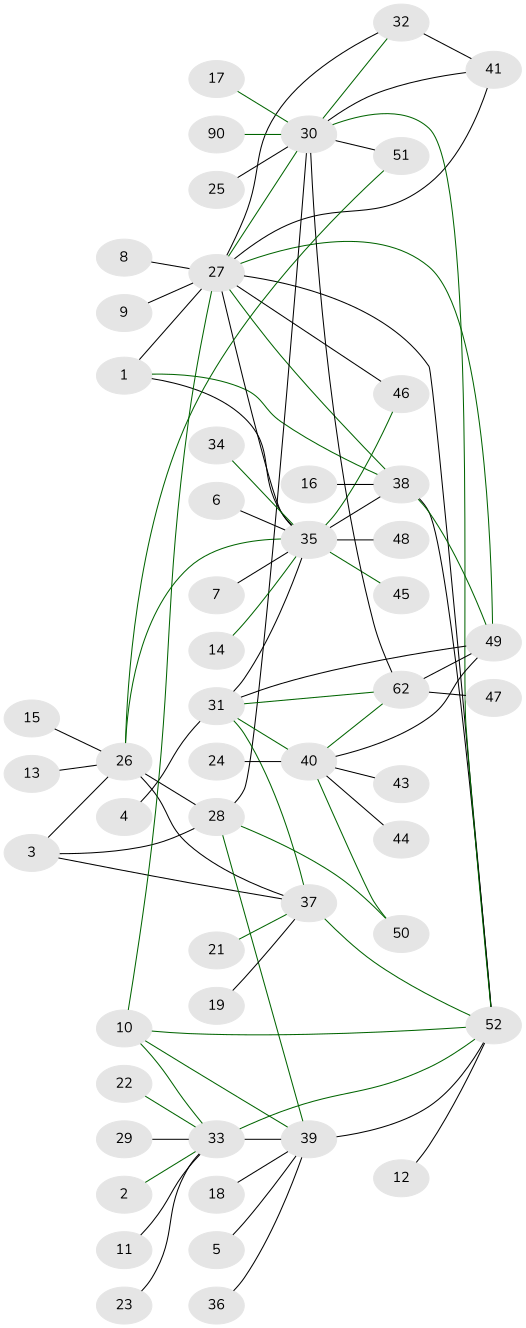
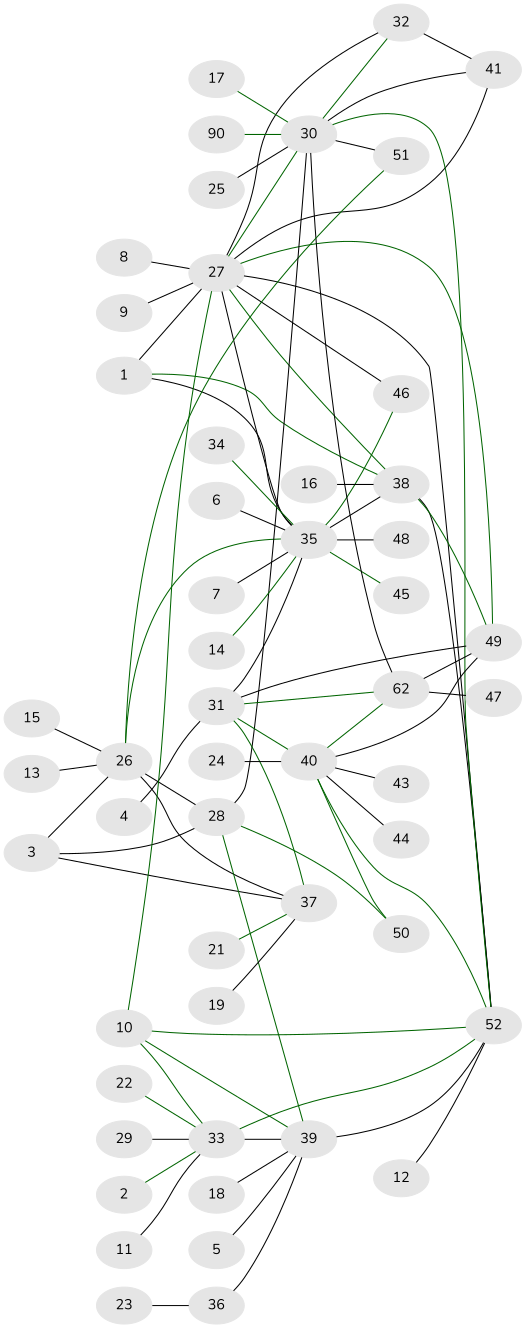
(393, 974) -> (407, 889)
(170, 1222) -> (171, 1306)
